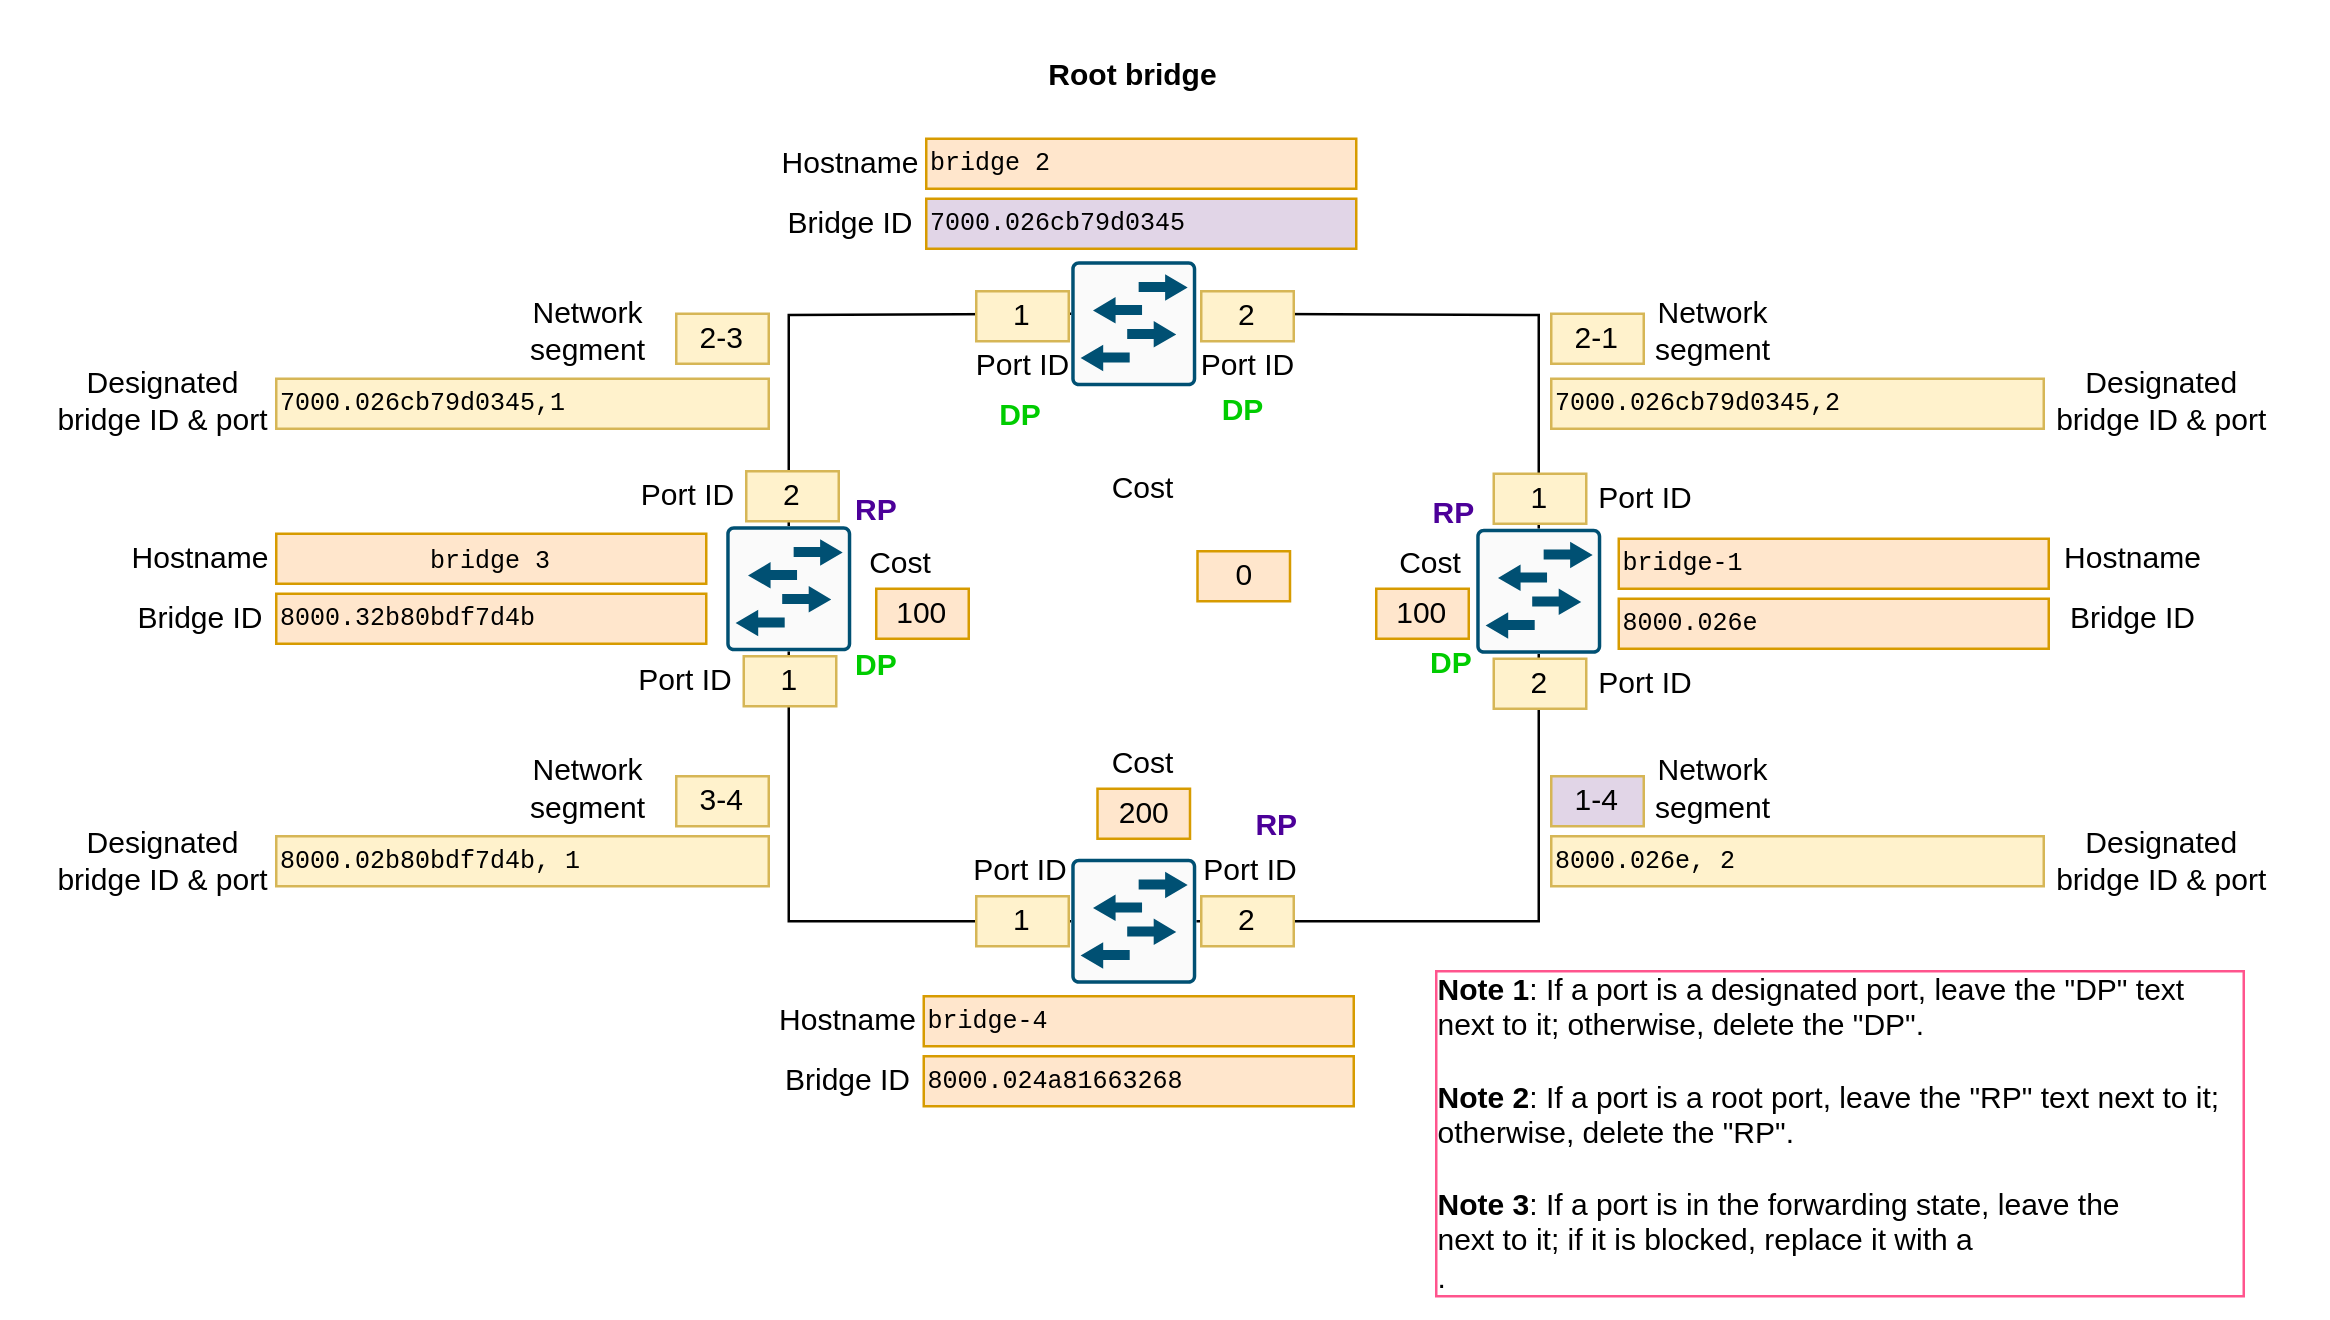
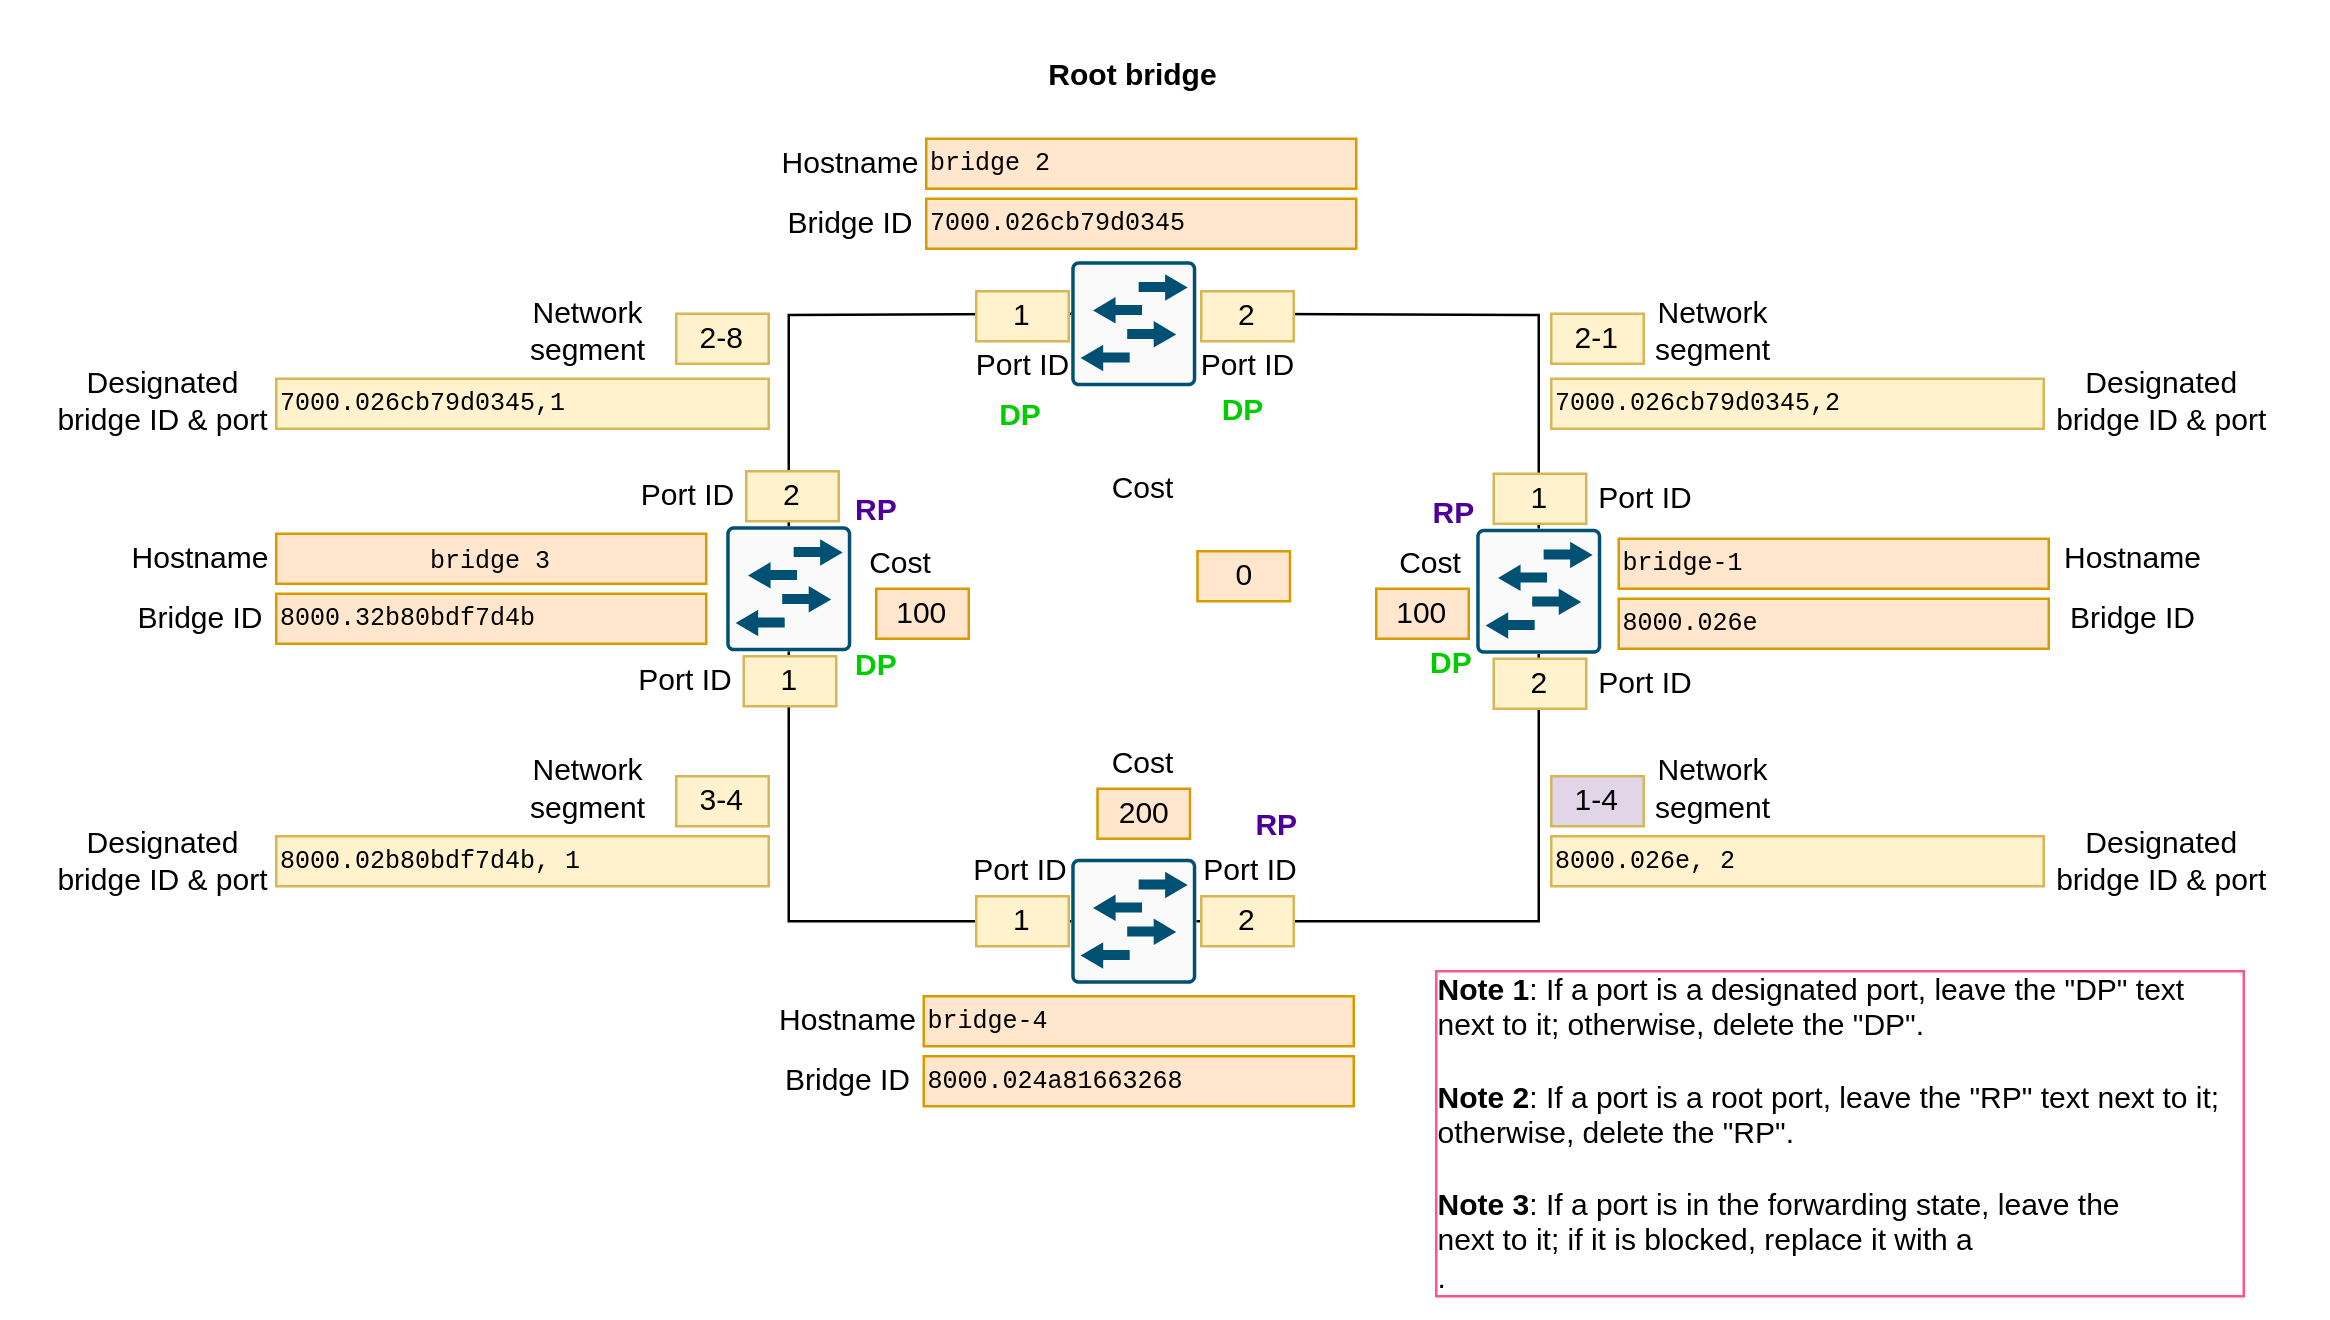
(1141, 224) -> (1141, 224)
(723, 339) -> (723, 339)
